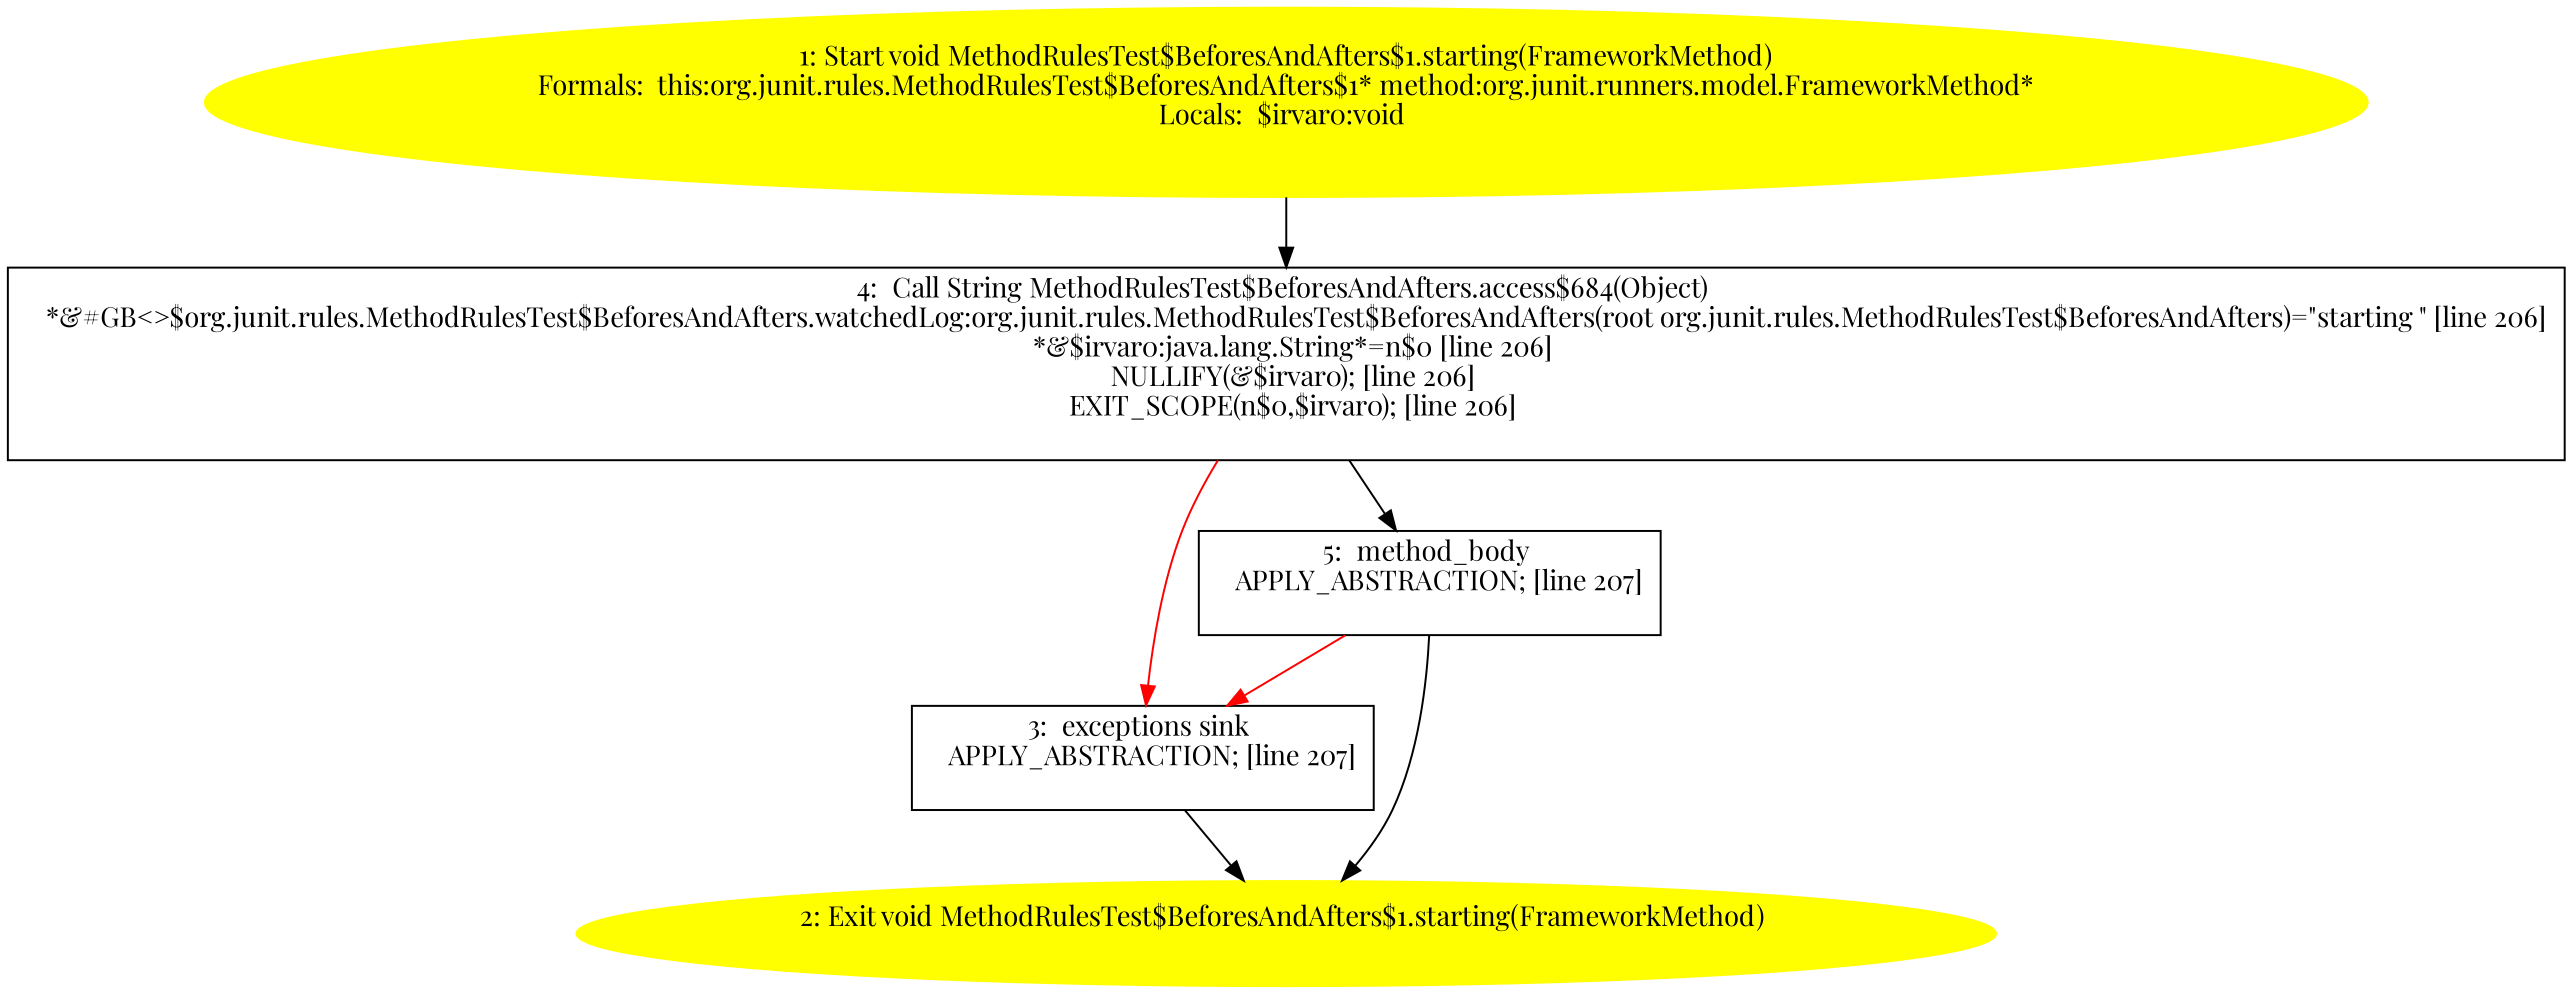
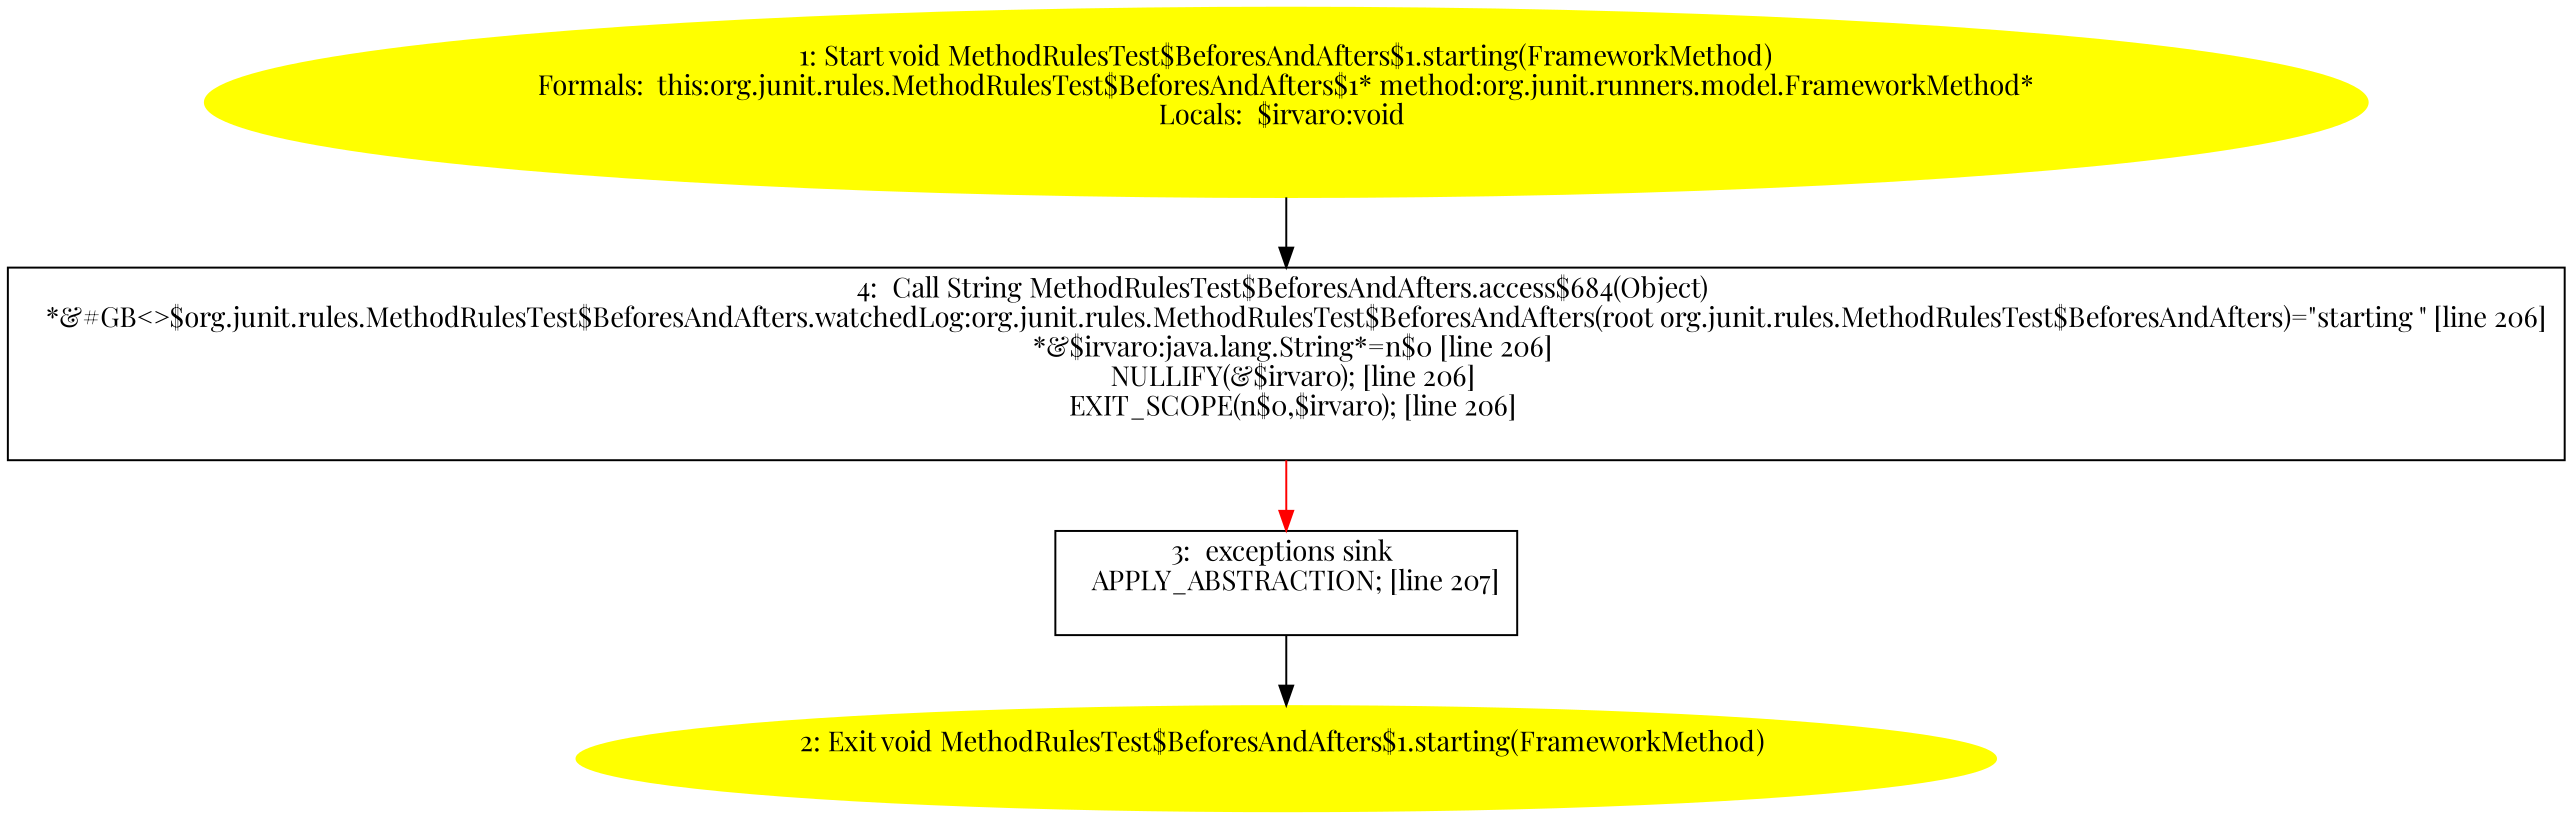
(1430, 583) -> none
